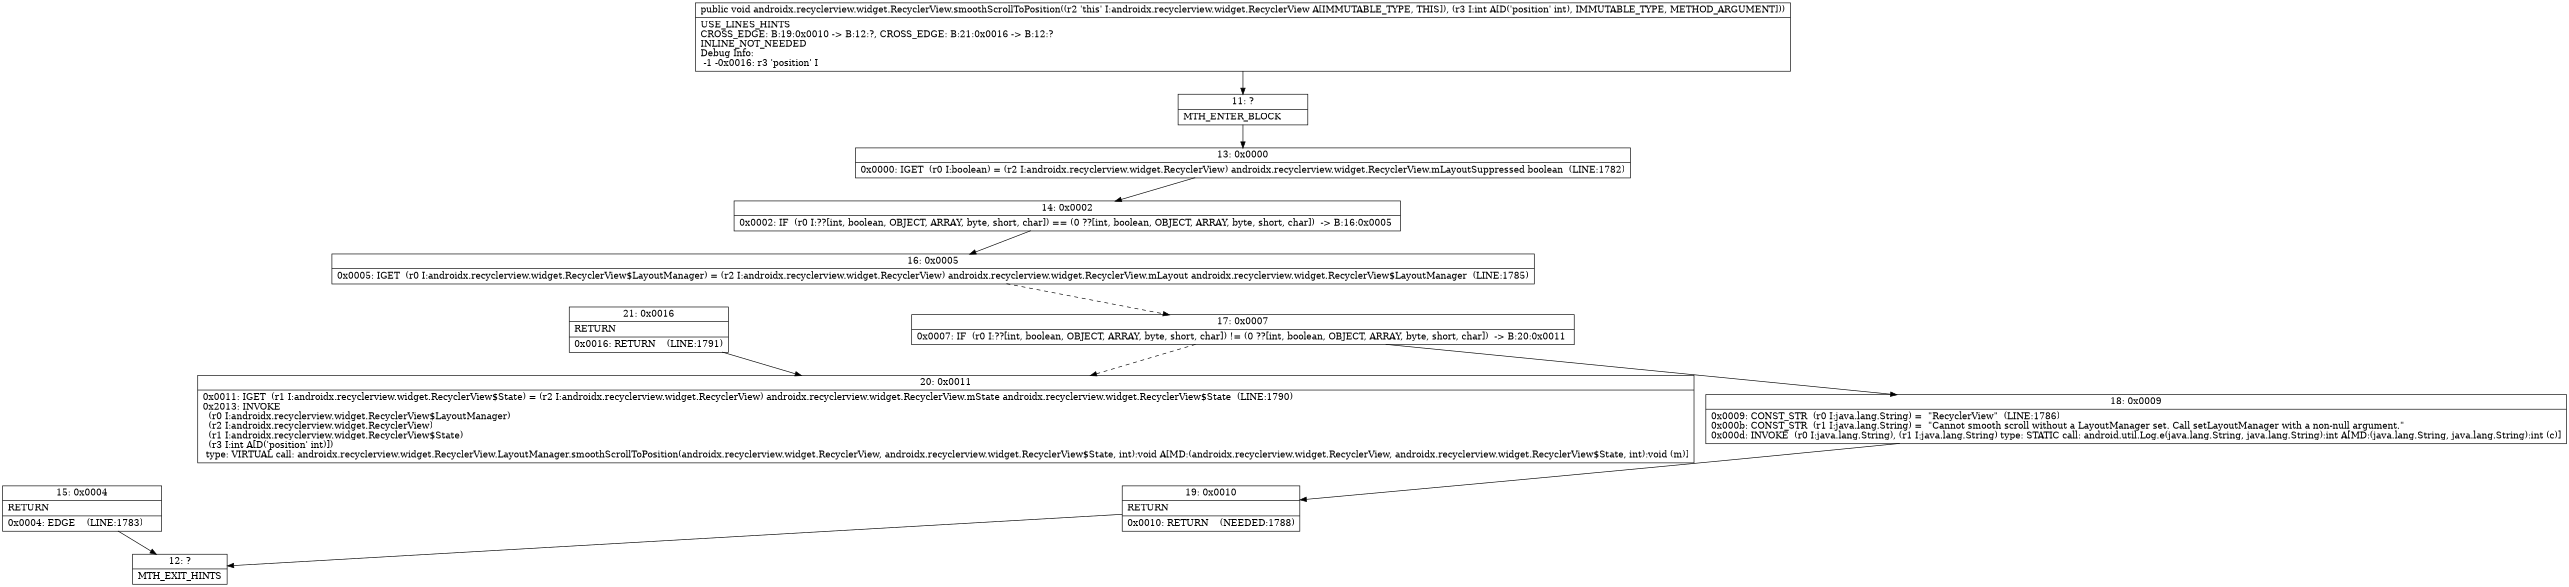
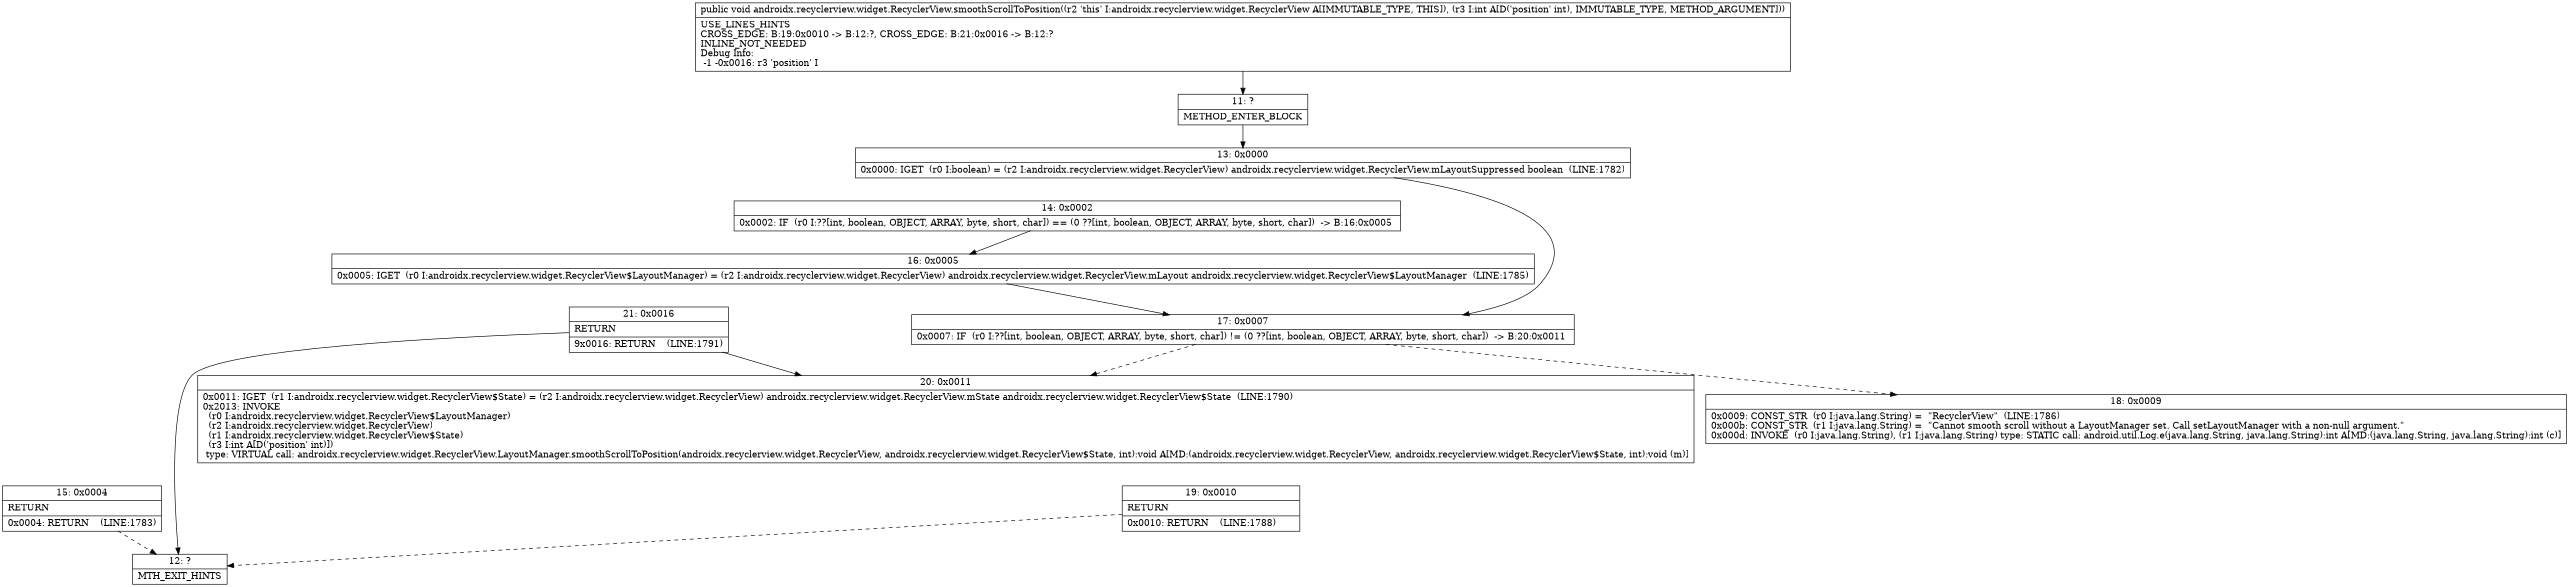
(1232, 117) -> (1243, 117)
(1158, 189) -> (1535, 222)
(1085, 299) -> (1085, 299)
(649, 344) -> (649, 344)
none -> (291, 351)
(1638, 369) -> (1638, 369)
(1603, 472) -> none
(75, 523) -> (82, 523)
(1211, 523) -> (1202, 523)
(678, 540) -> (678, 540)
(134, 541) -> (134, 541)
